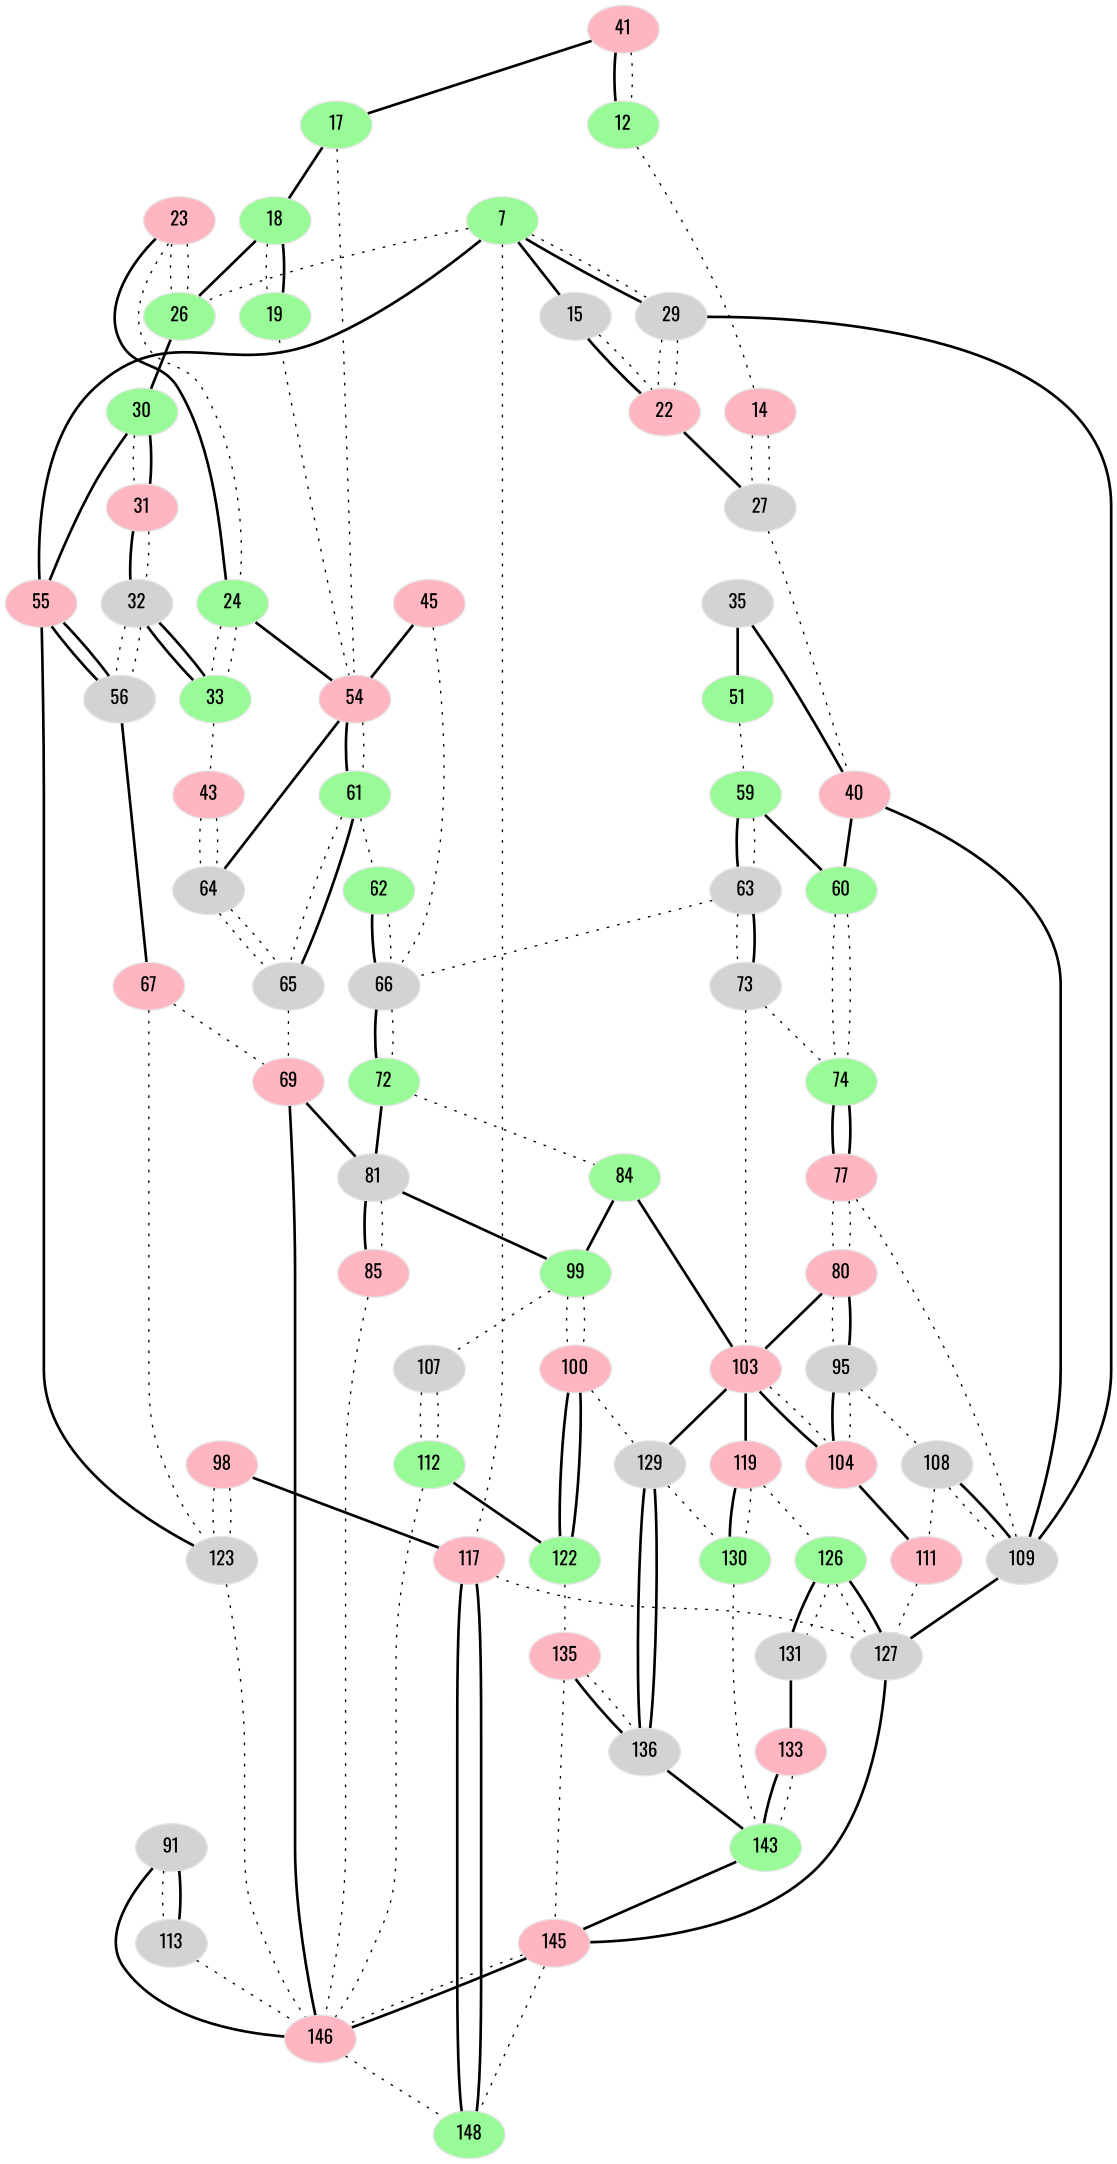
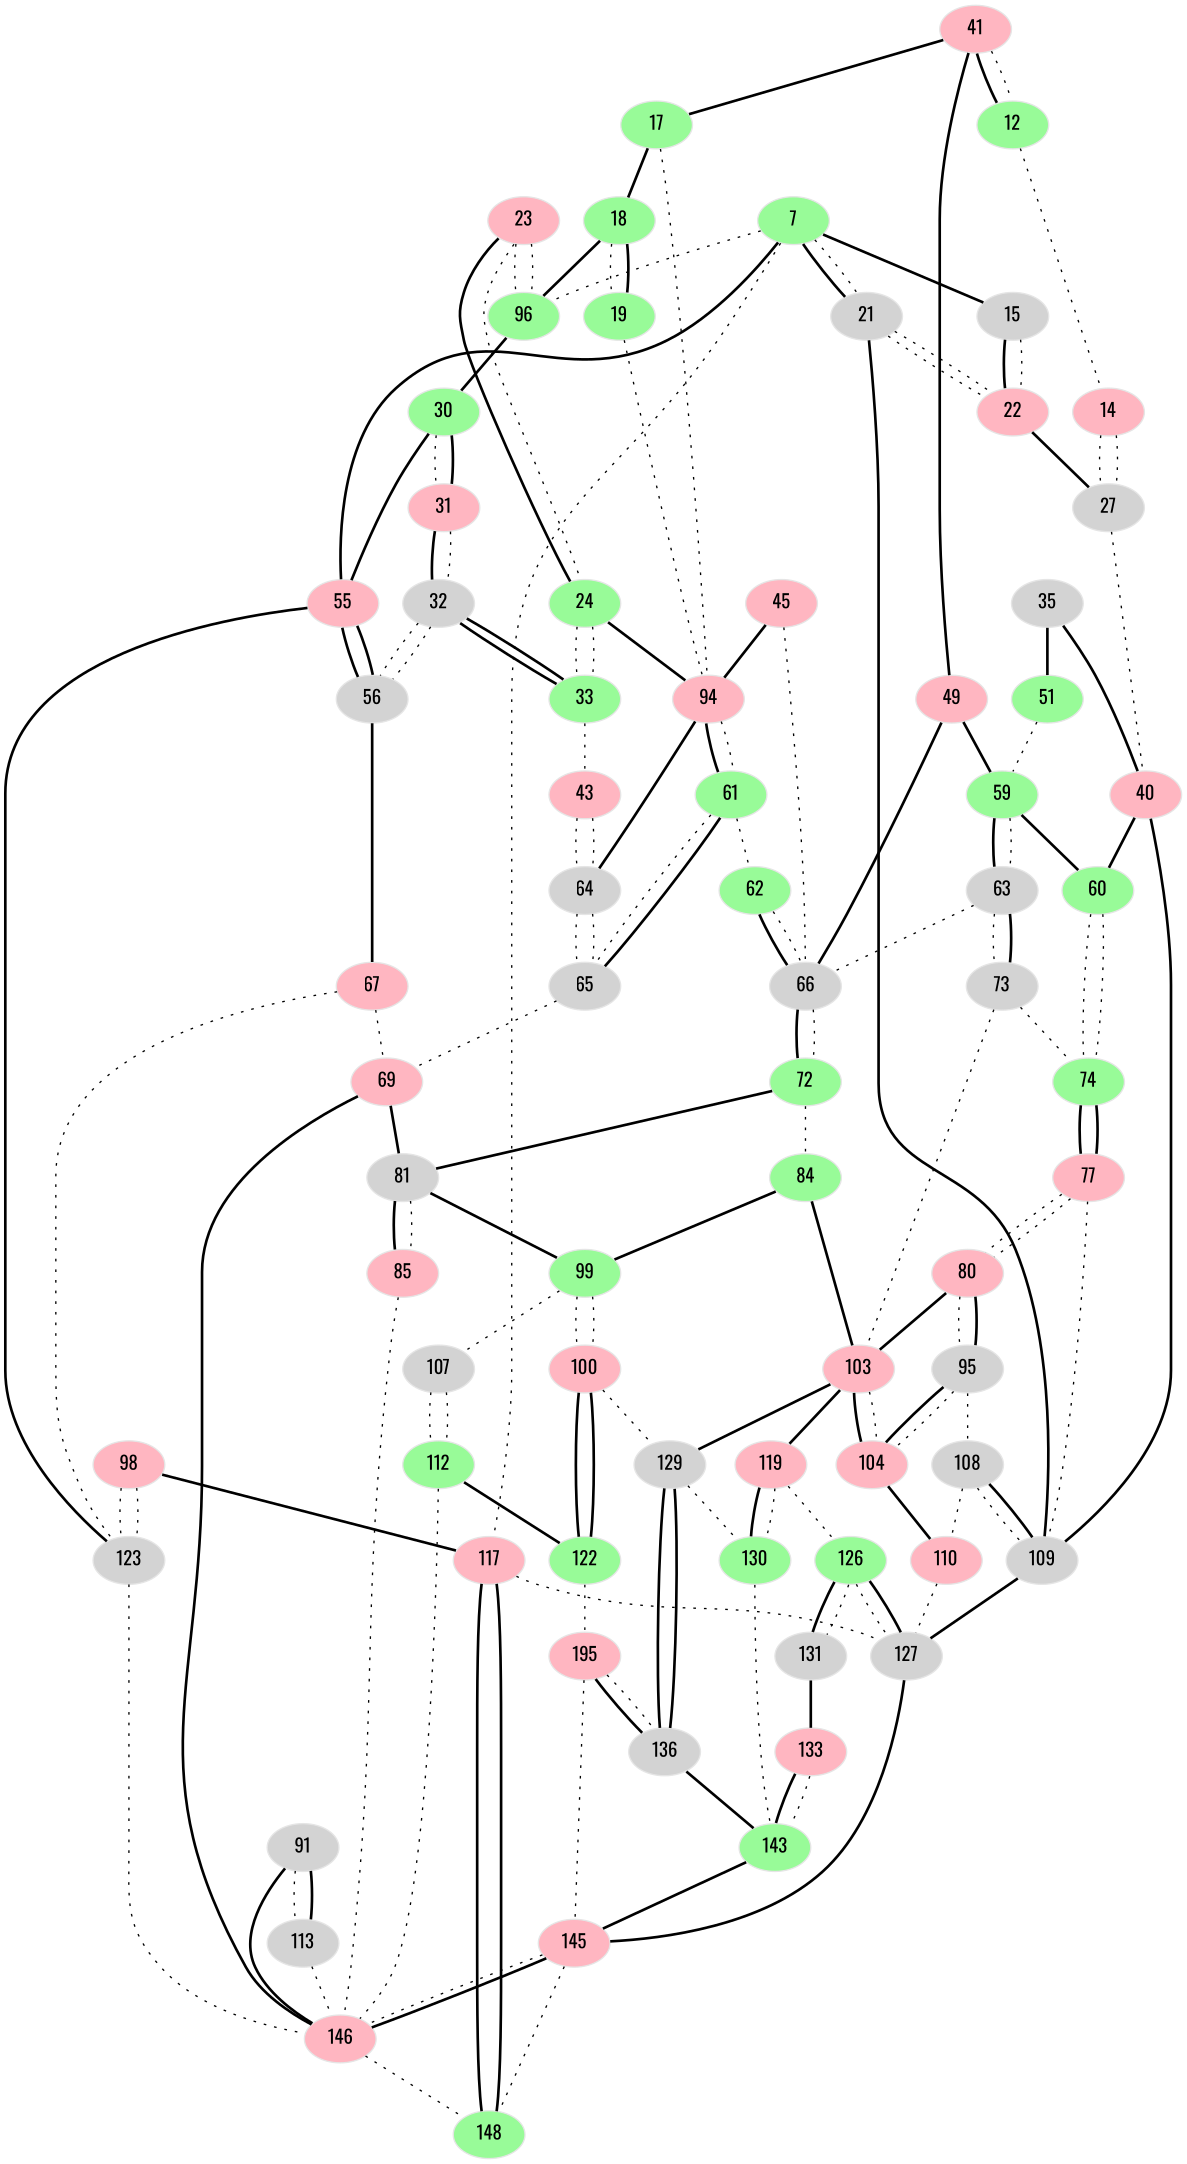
(179, 316) -> (524, 316)
(671, 316) -> (867, 316)
(355, 699) -> (708, 699)
none -> (952, 699)
(926, 1560) -> (946, 1560)
(565, 1656) -> (585, 1656)
